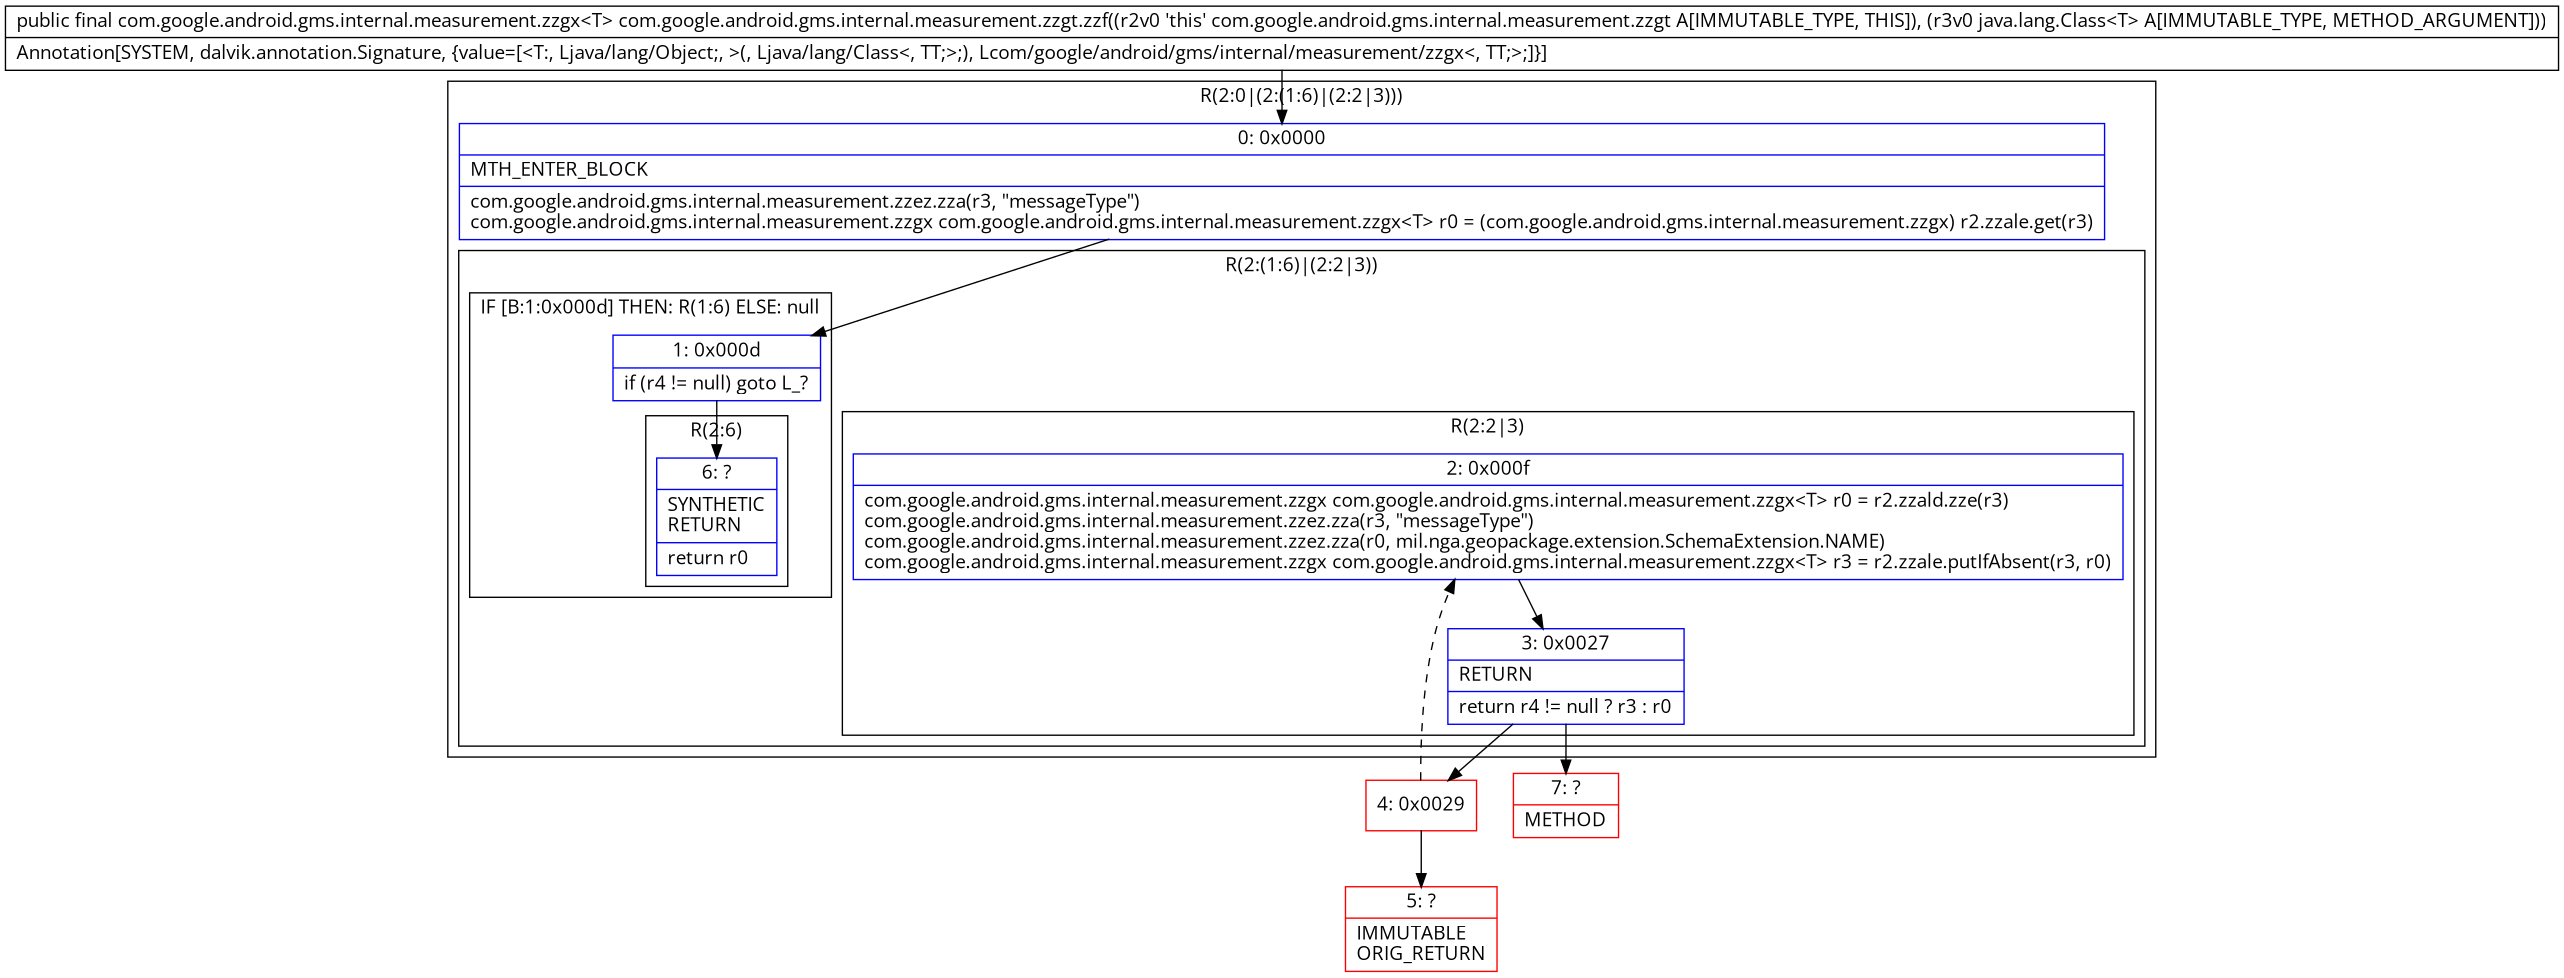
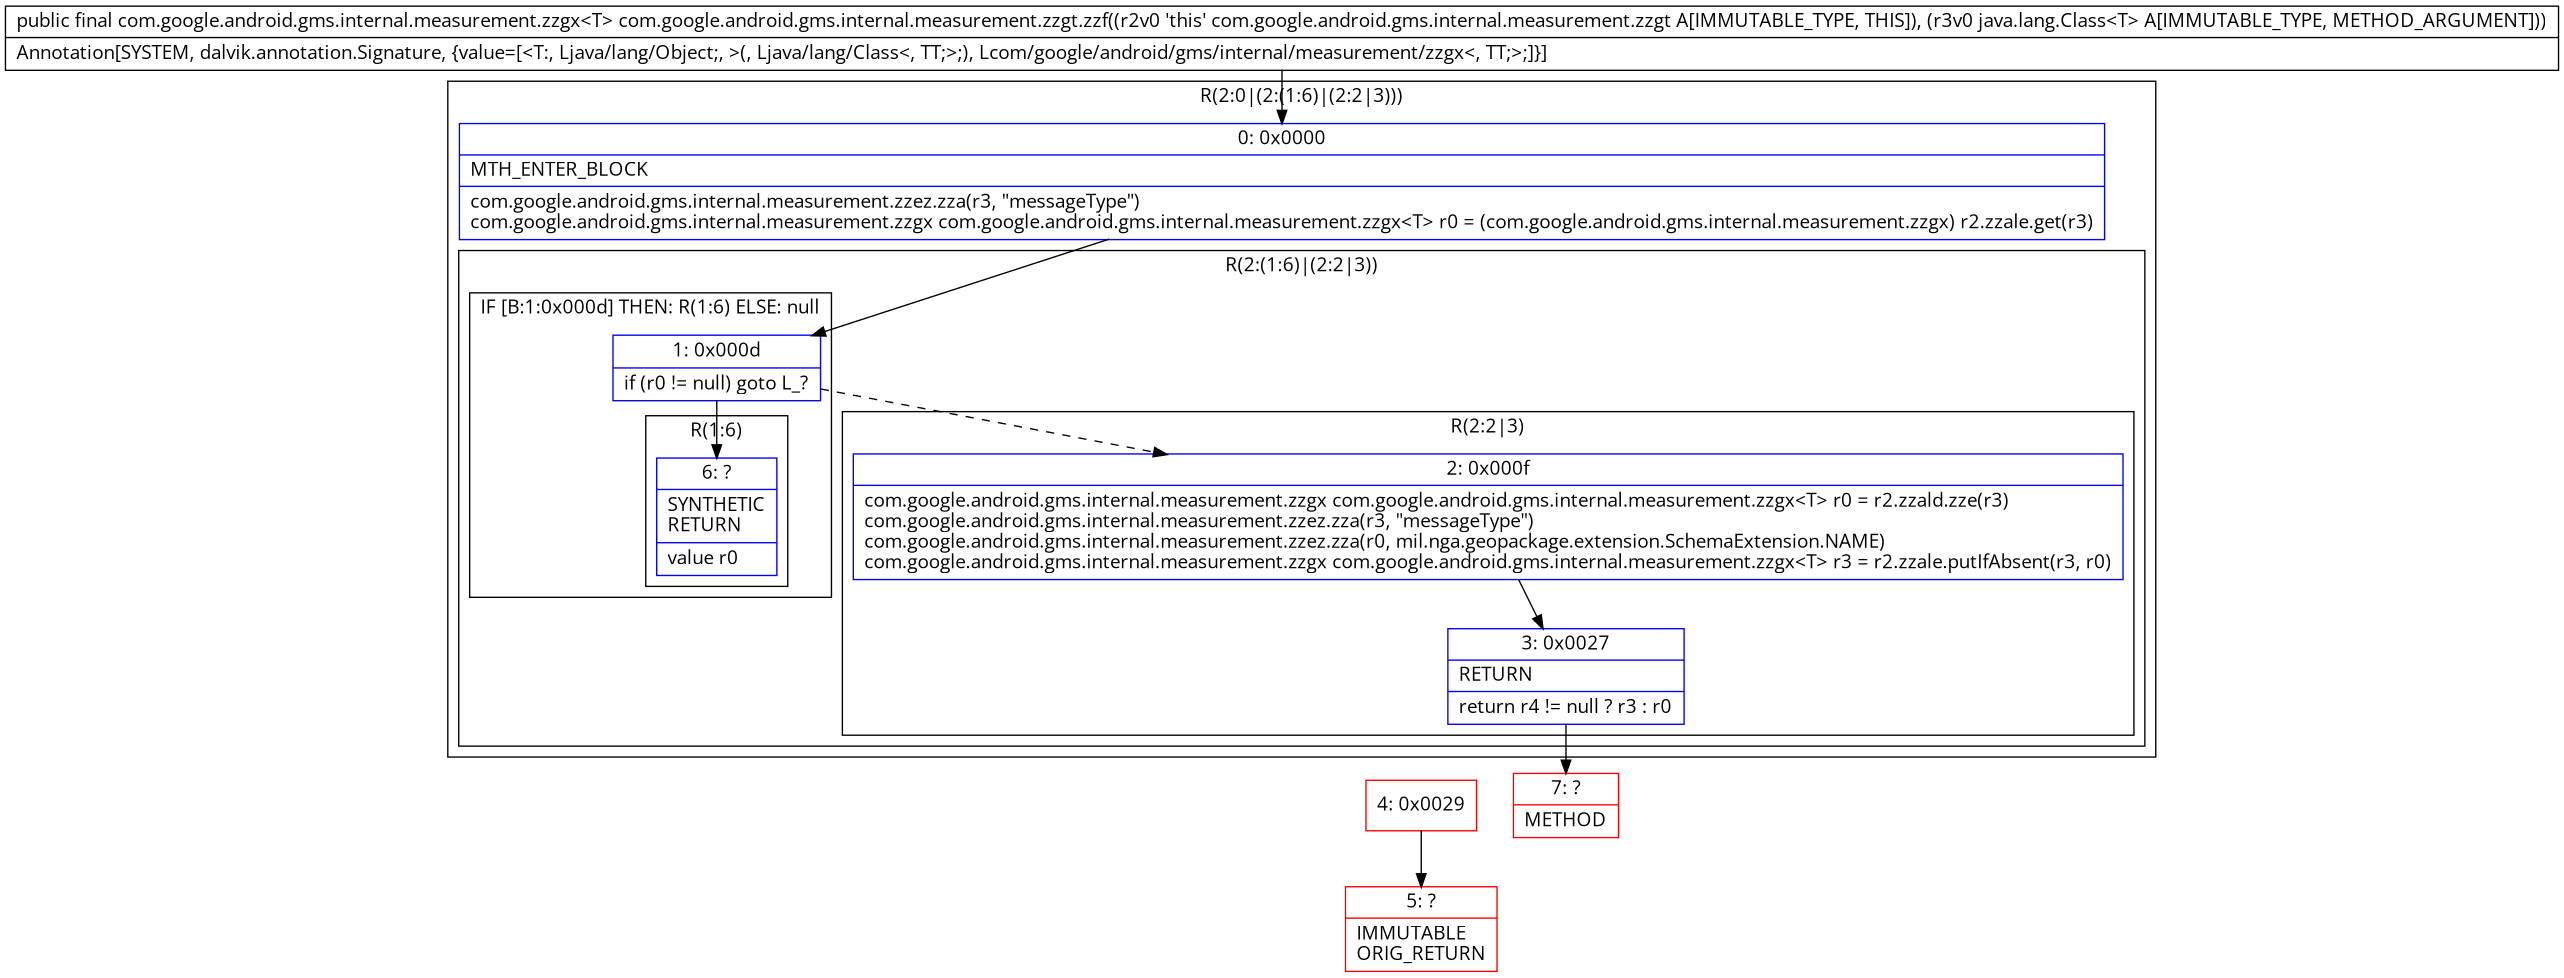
(717, 384) -> (717, 384)
(717, 431) -> (717, 431)
(709, 558) -> (703, 558)
(1426, 685) -> (987, 421)
(1486, 748) -> none
